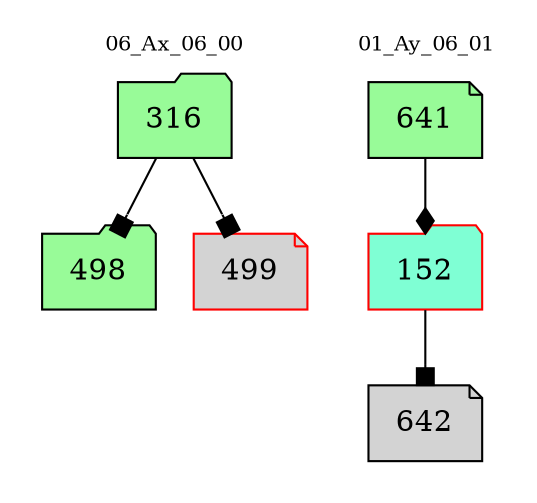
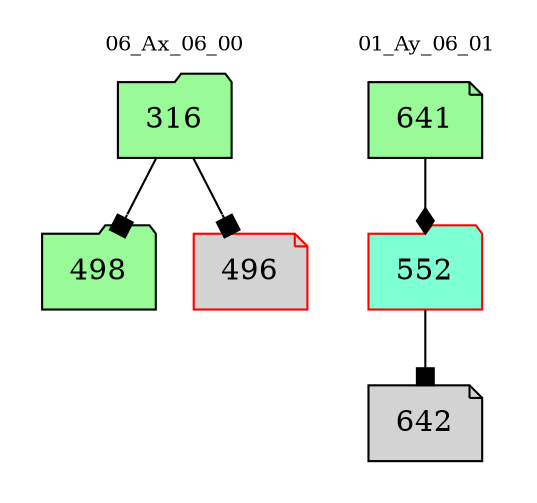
(251, 272) -> (251, 272)
(425, 272) -> (425, 272)
